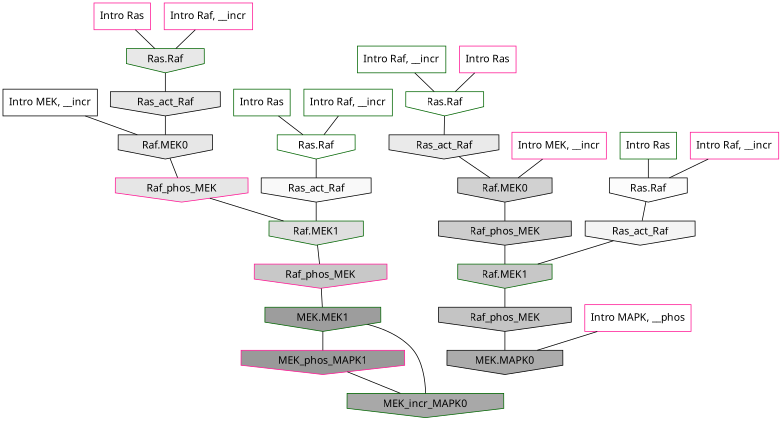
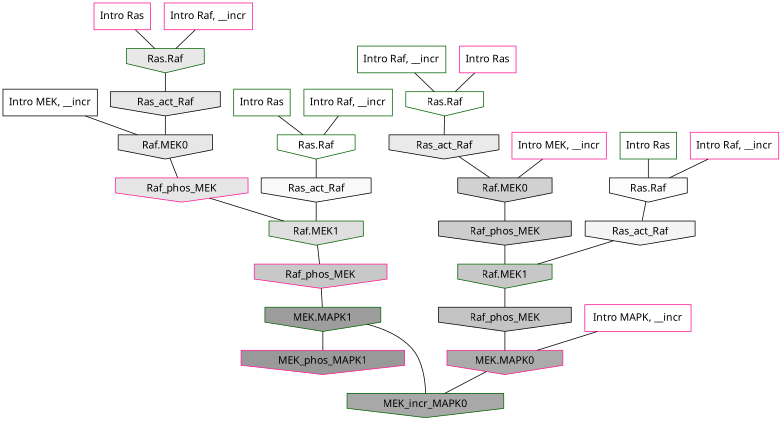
(323, 318) -> (323, 318)
(638, 318) -> (638, 318)
(505, 361) -> (505, 361)
(374, 383) -> (466, 382)
